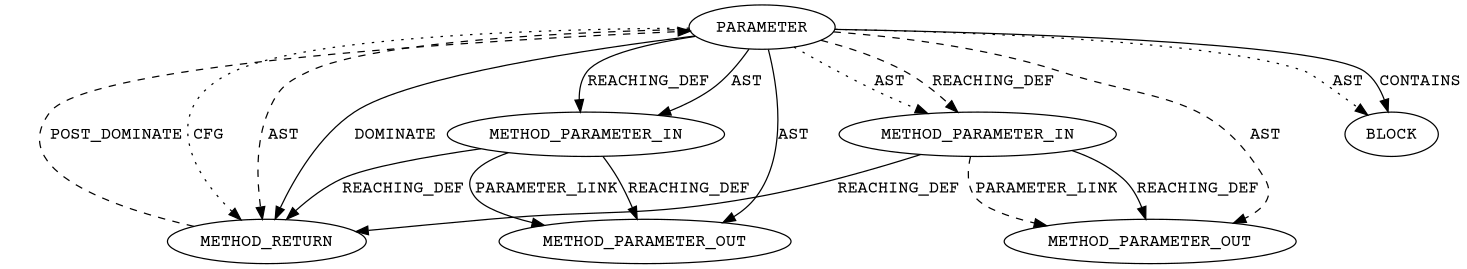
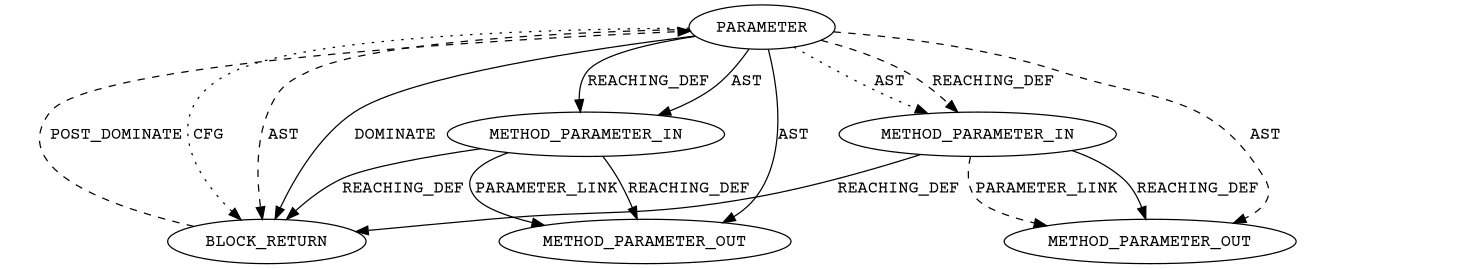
(1392, 134) -> none
(267, 241) -> (267, 241)
